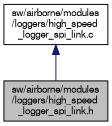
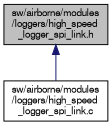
(56, 68) -> (56, 68)
